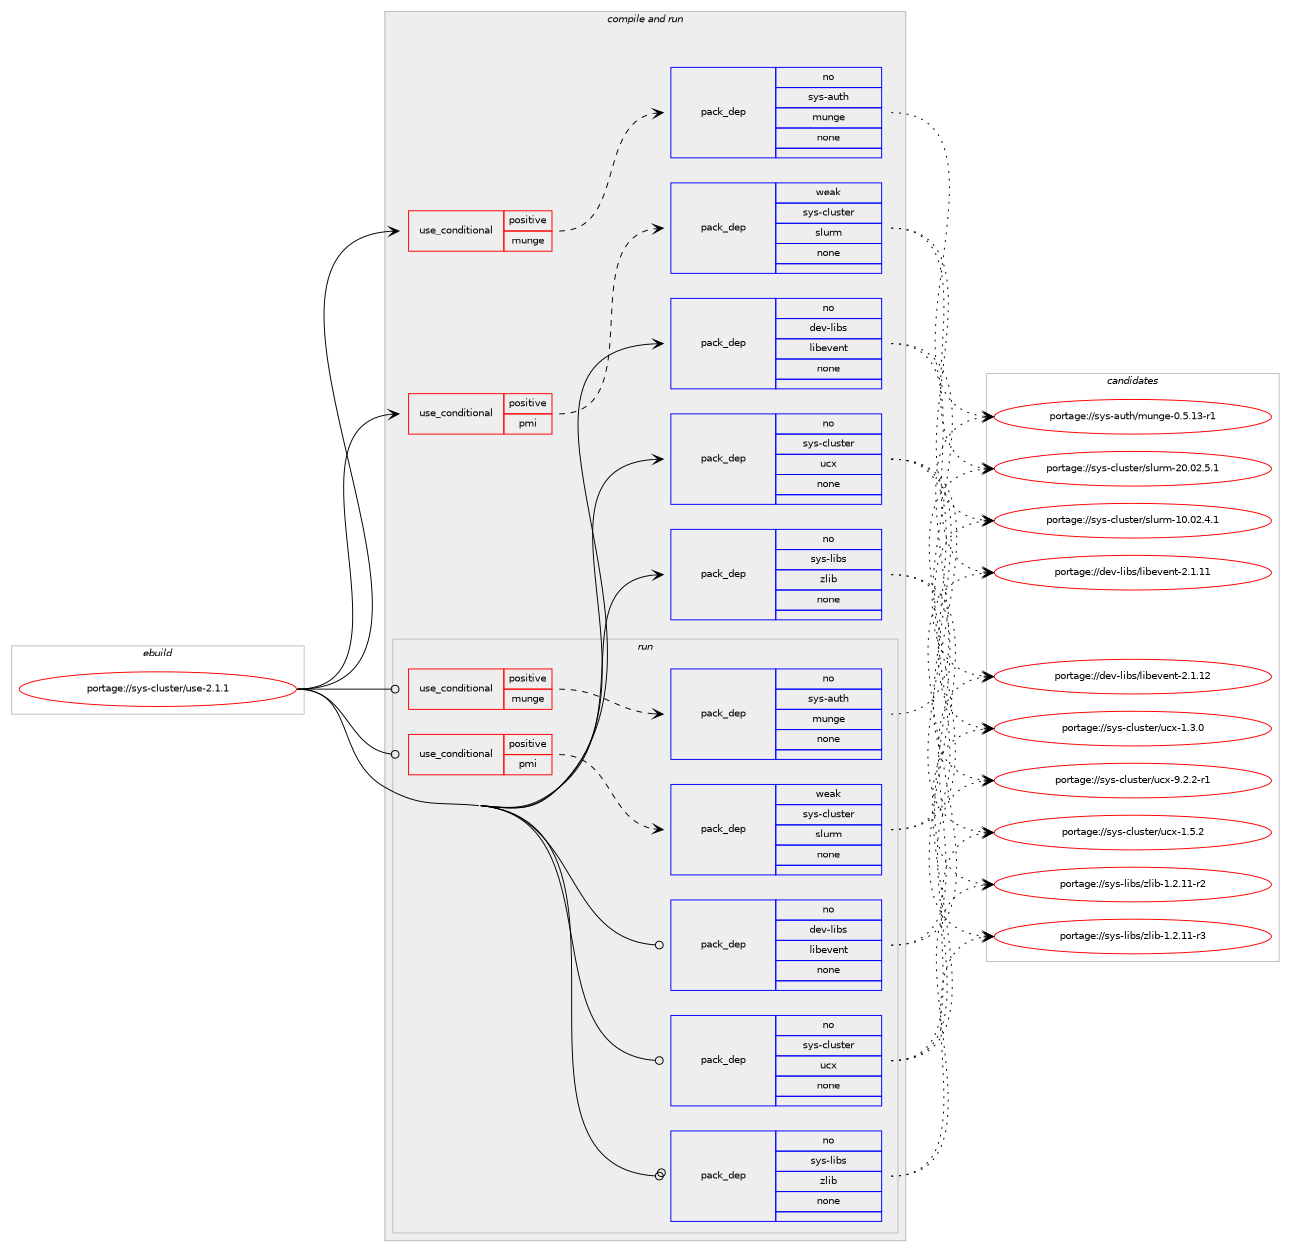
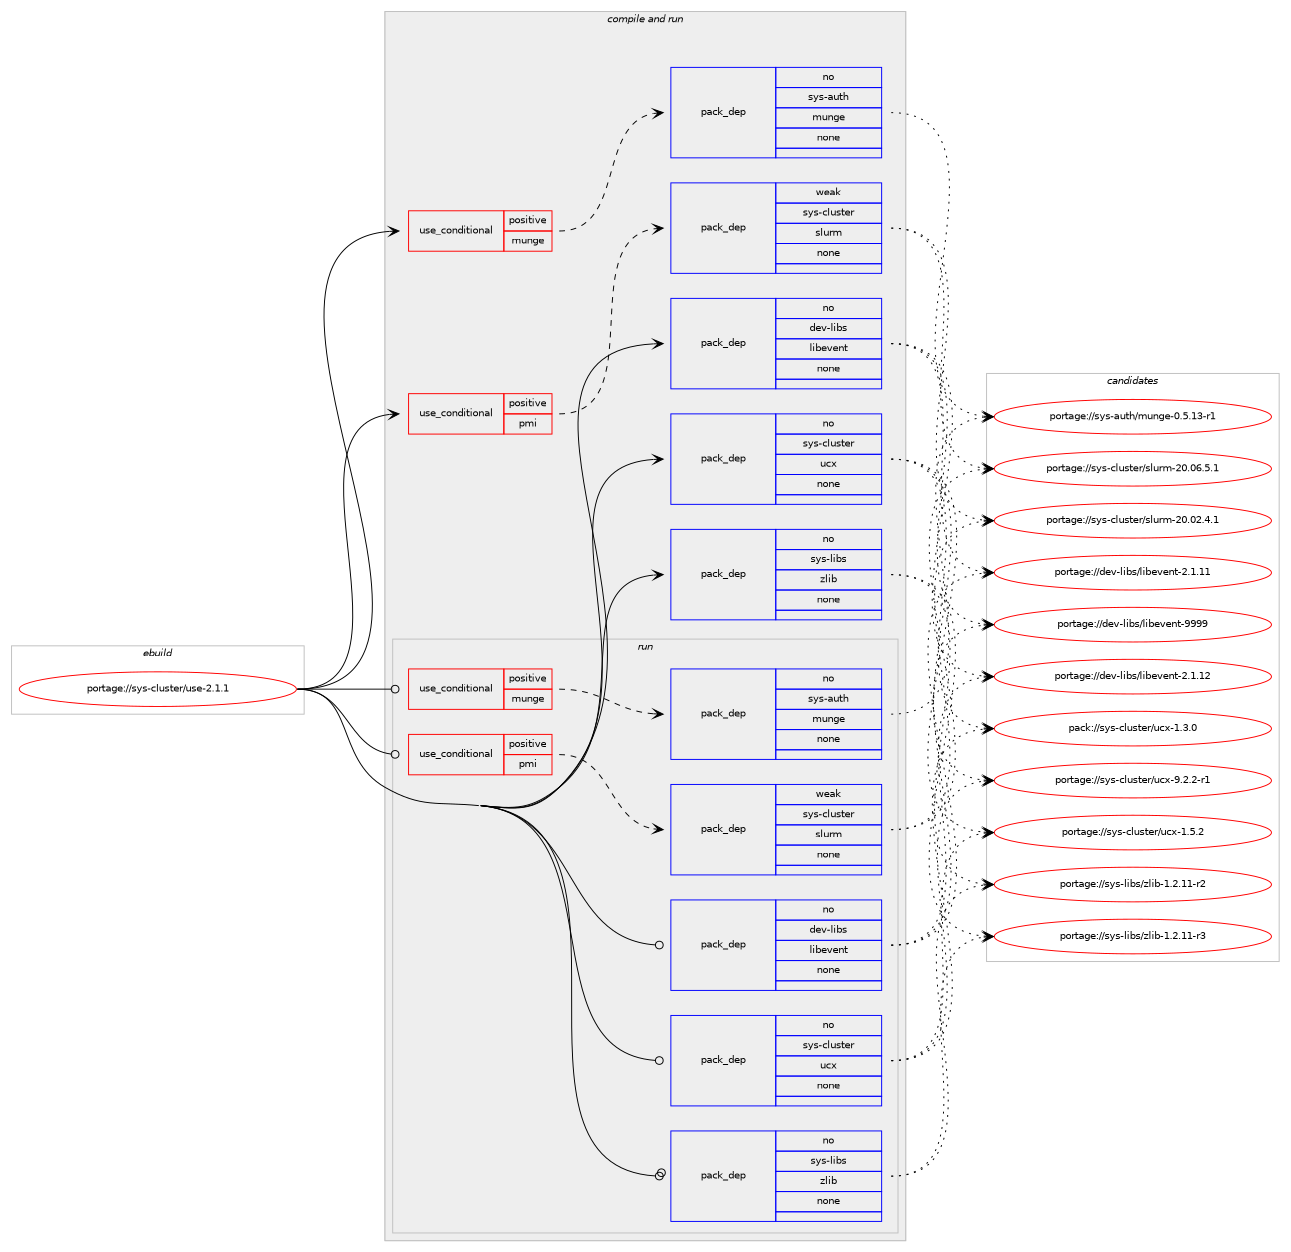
(1133, 469) -> (1133, 469)
(1133, 521) -> (1133, 521)
none -> (1133, 625)
(1133, 729) -> (1133, 729)
